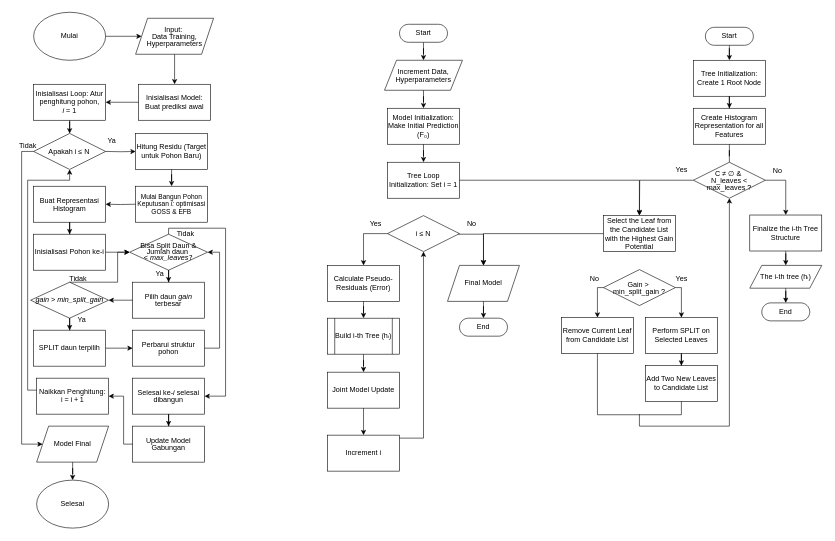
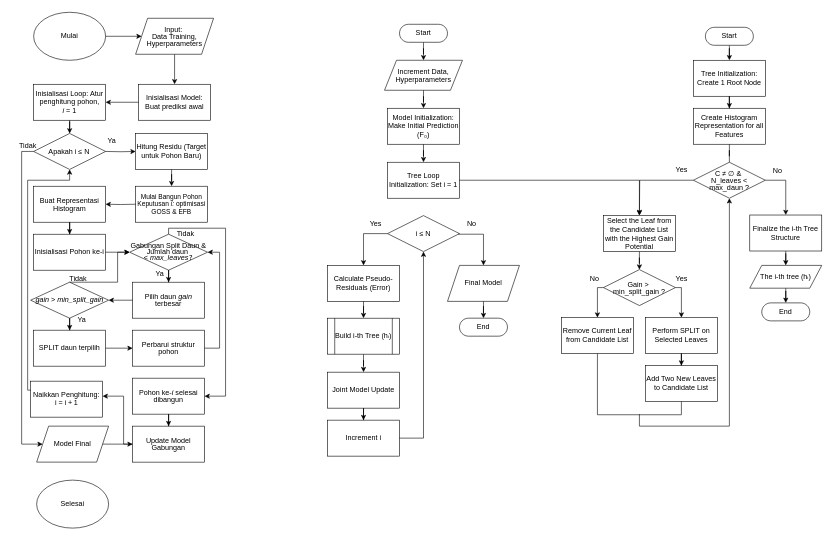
(729, 180) -> (729, 180)
(544, 234) -> (639, 263)
(168, 252) -> (168, 252)
(72, 396) -> (66, 399)
(168, 396) -> (168, 396)
(363, 453) -> (363, 438)
(72, 473) -> (112, 444)
